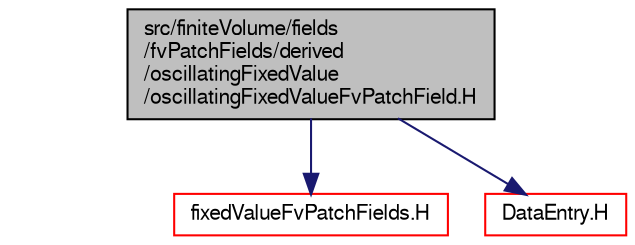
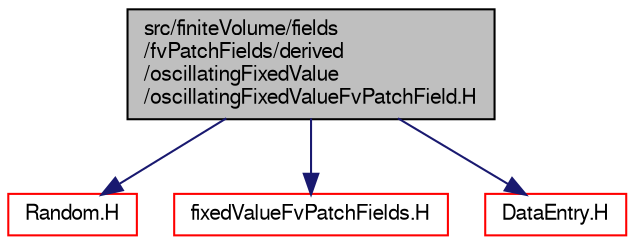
none -> (73, 215)
